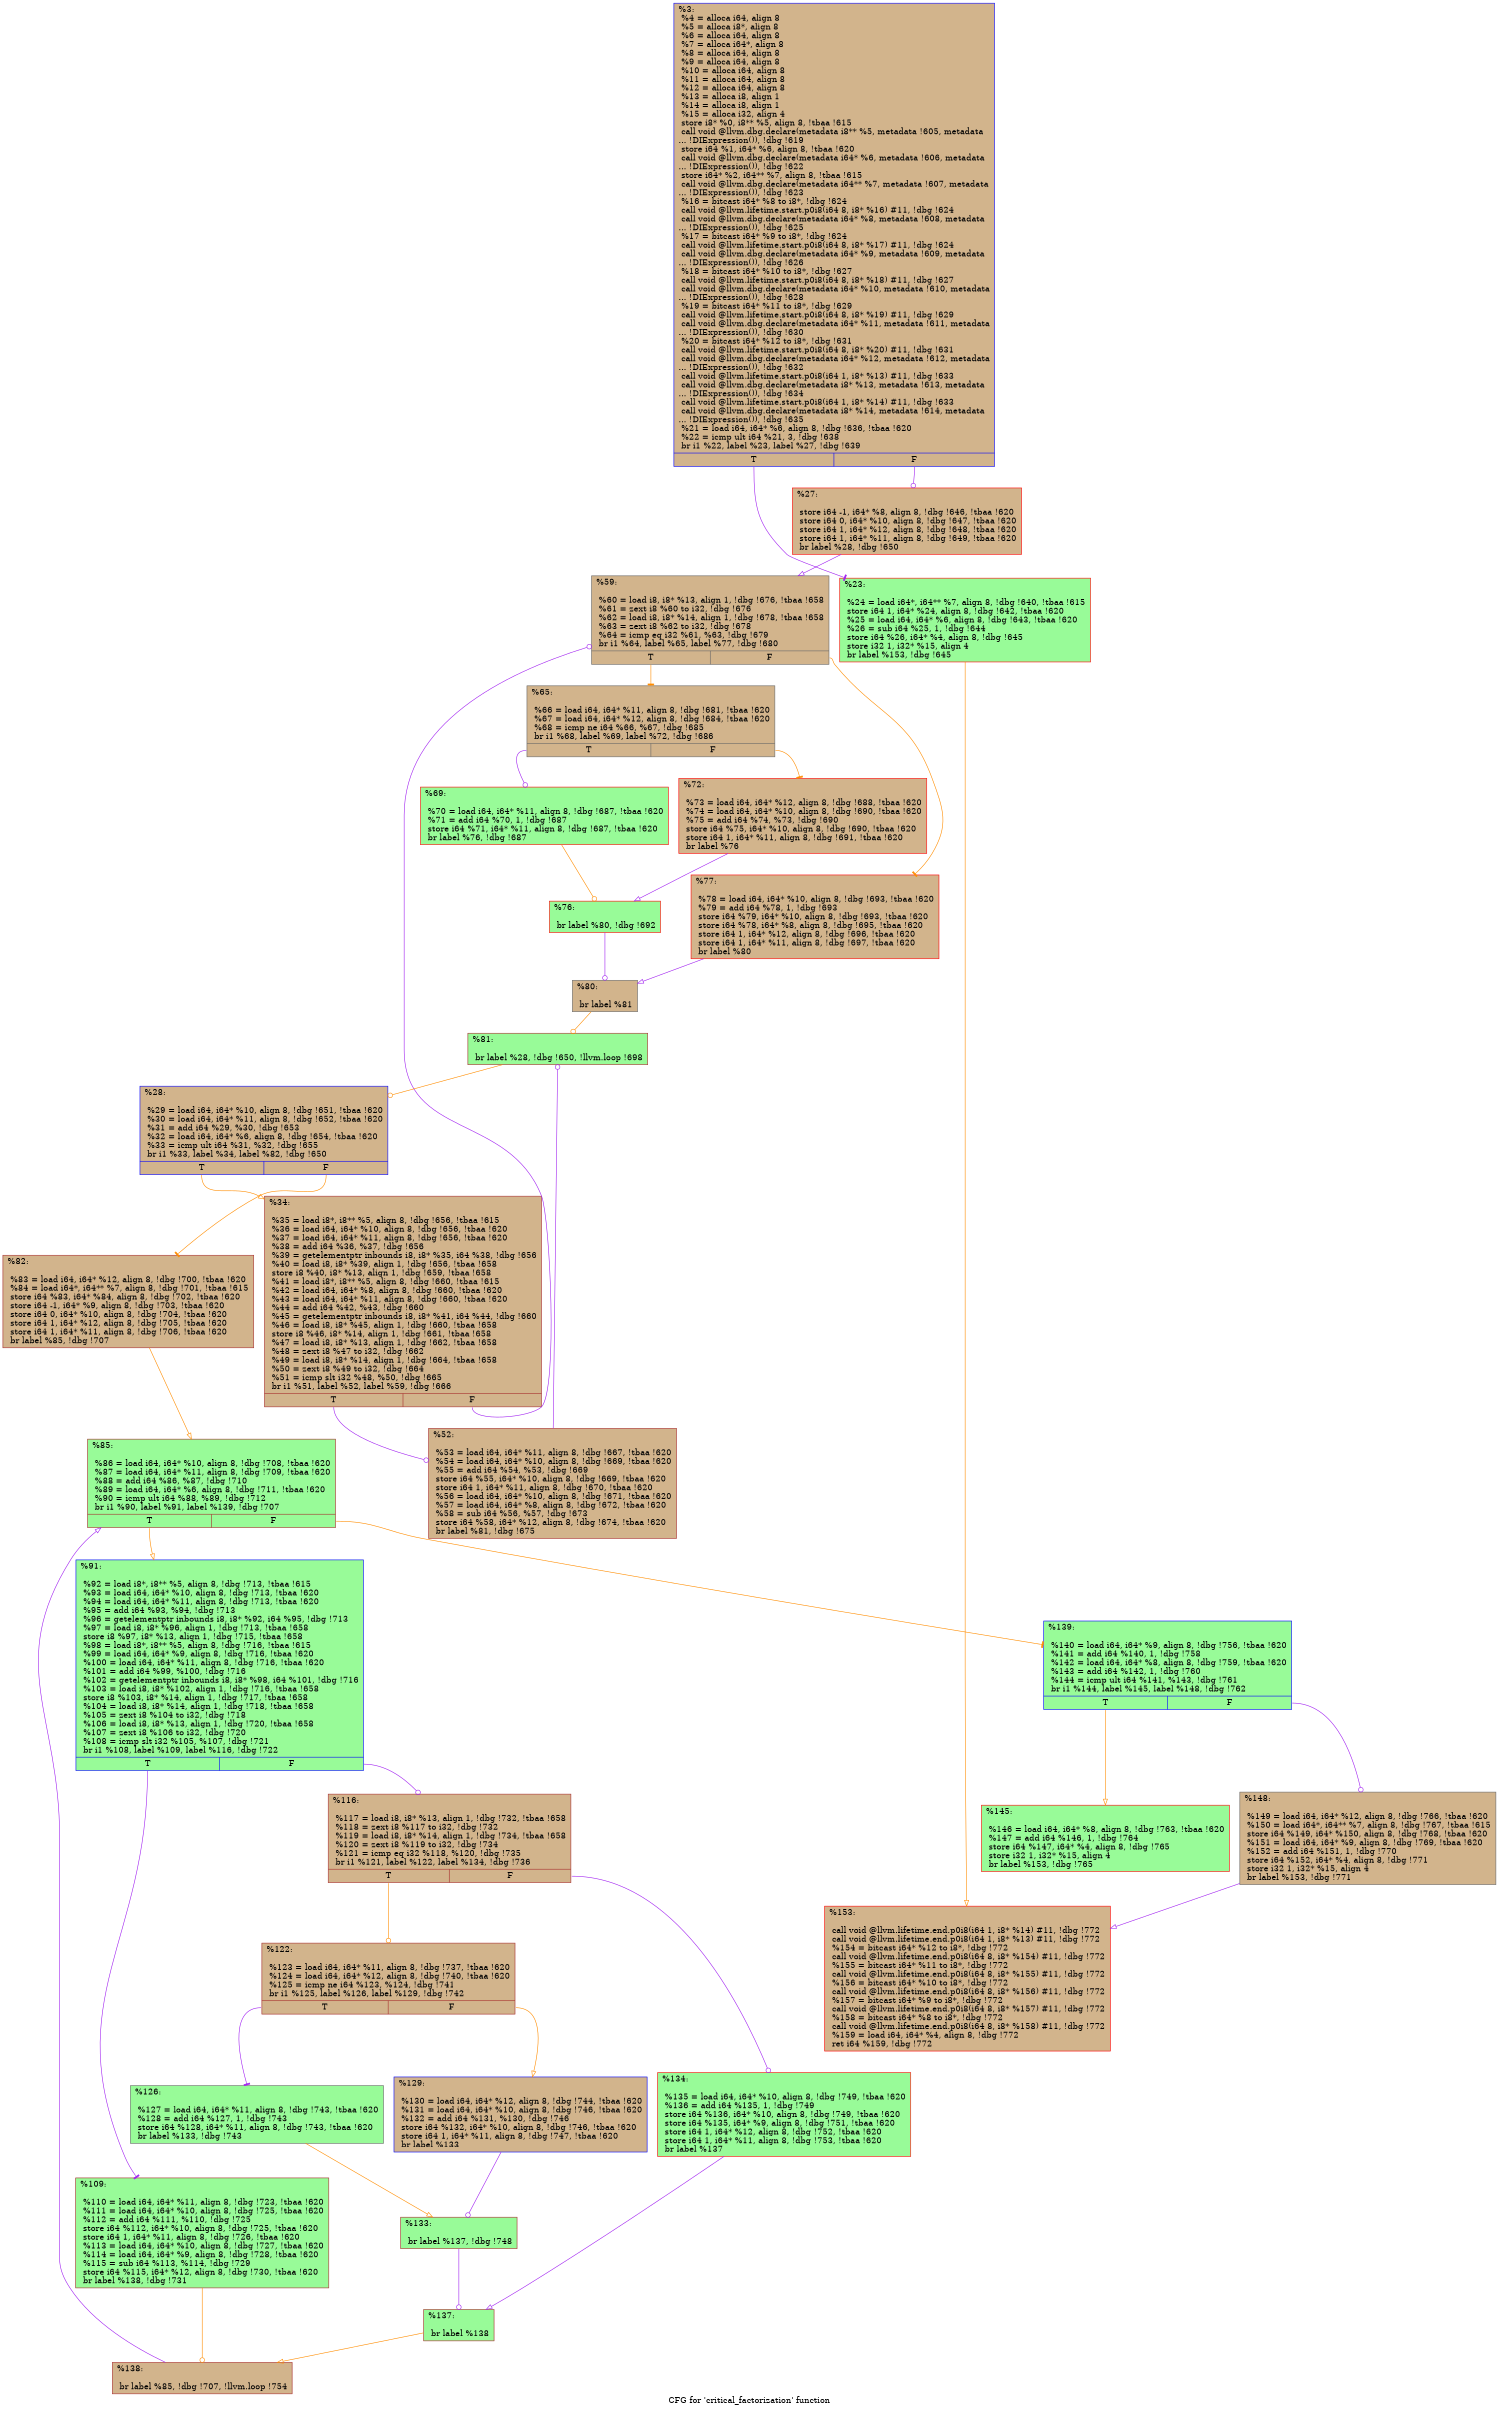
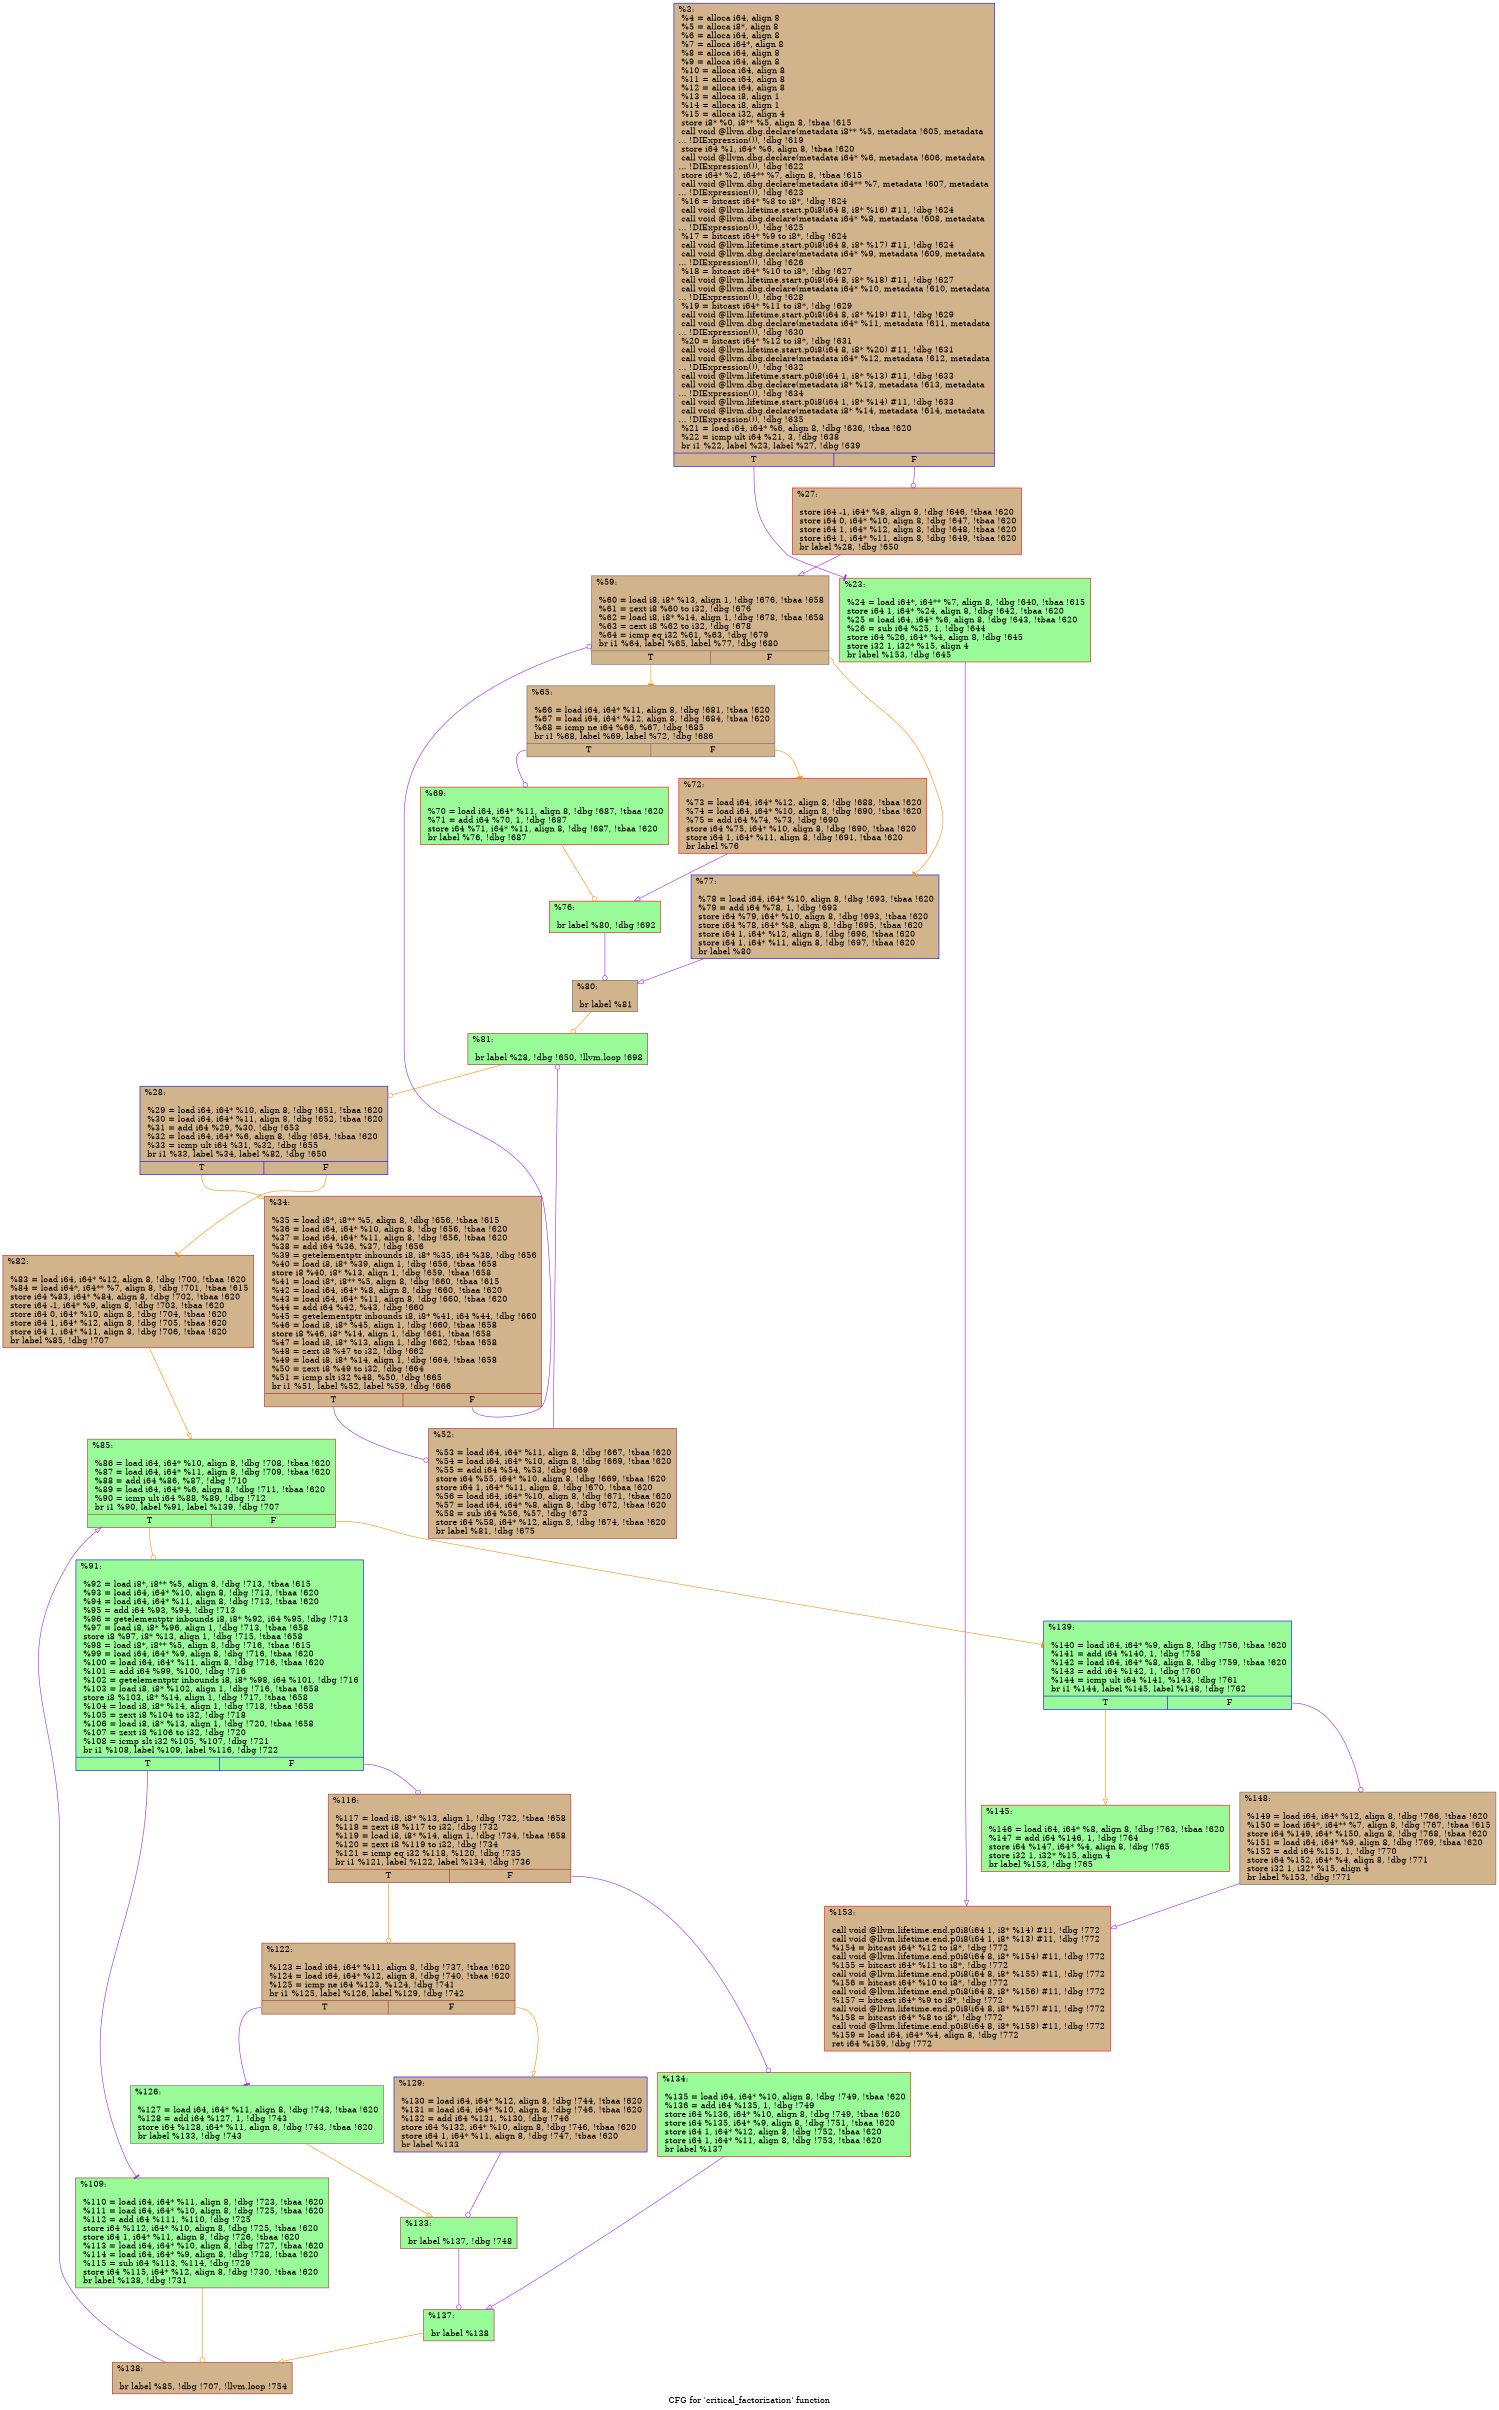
(815, 917) -> (815, 917)
(965, 1281) -> (965, 1281)
(150, 1541) -> (150, 1542)
